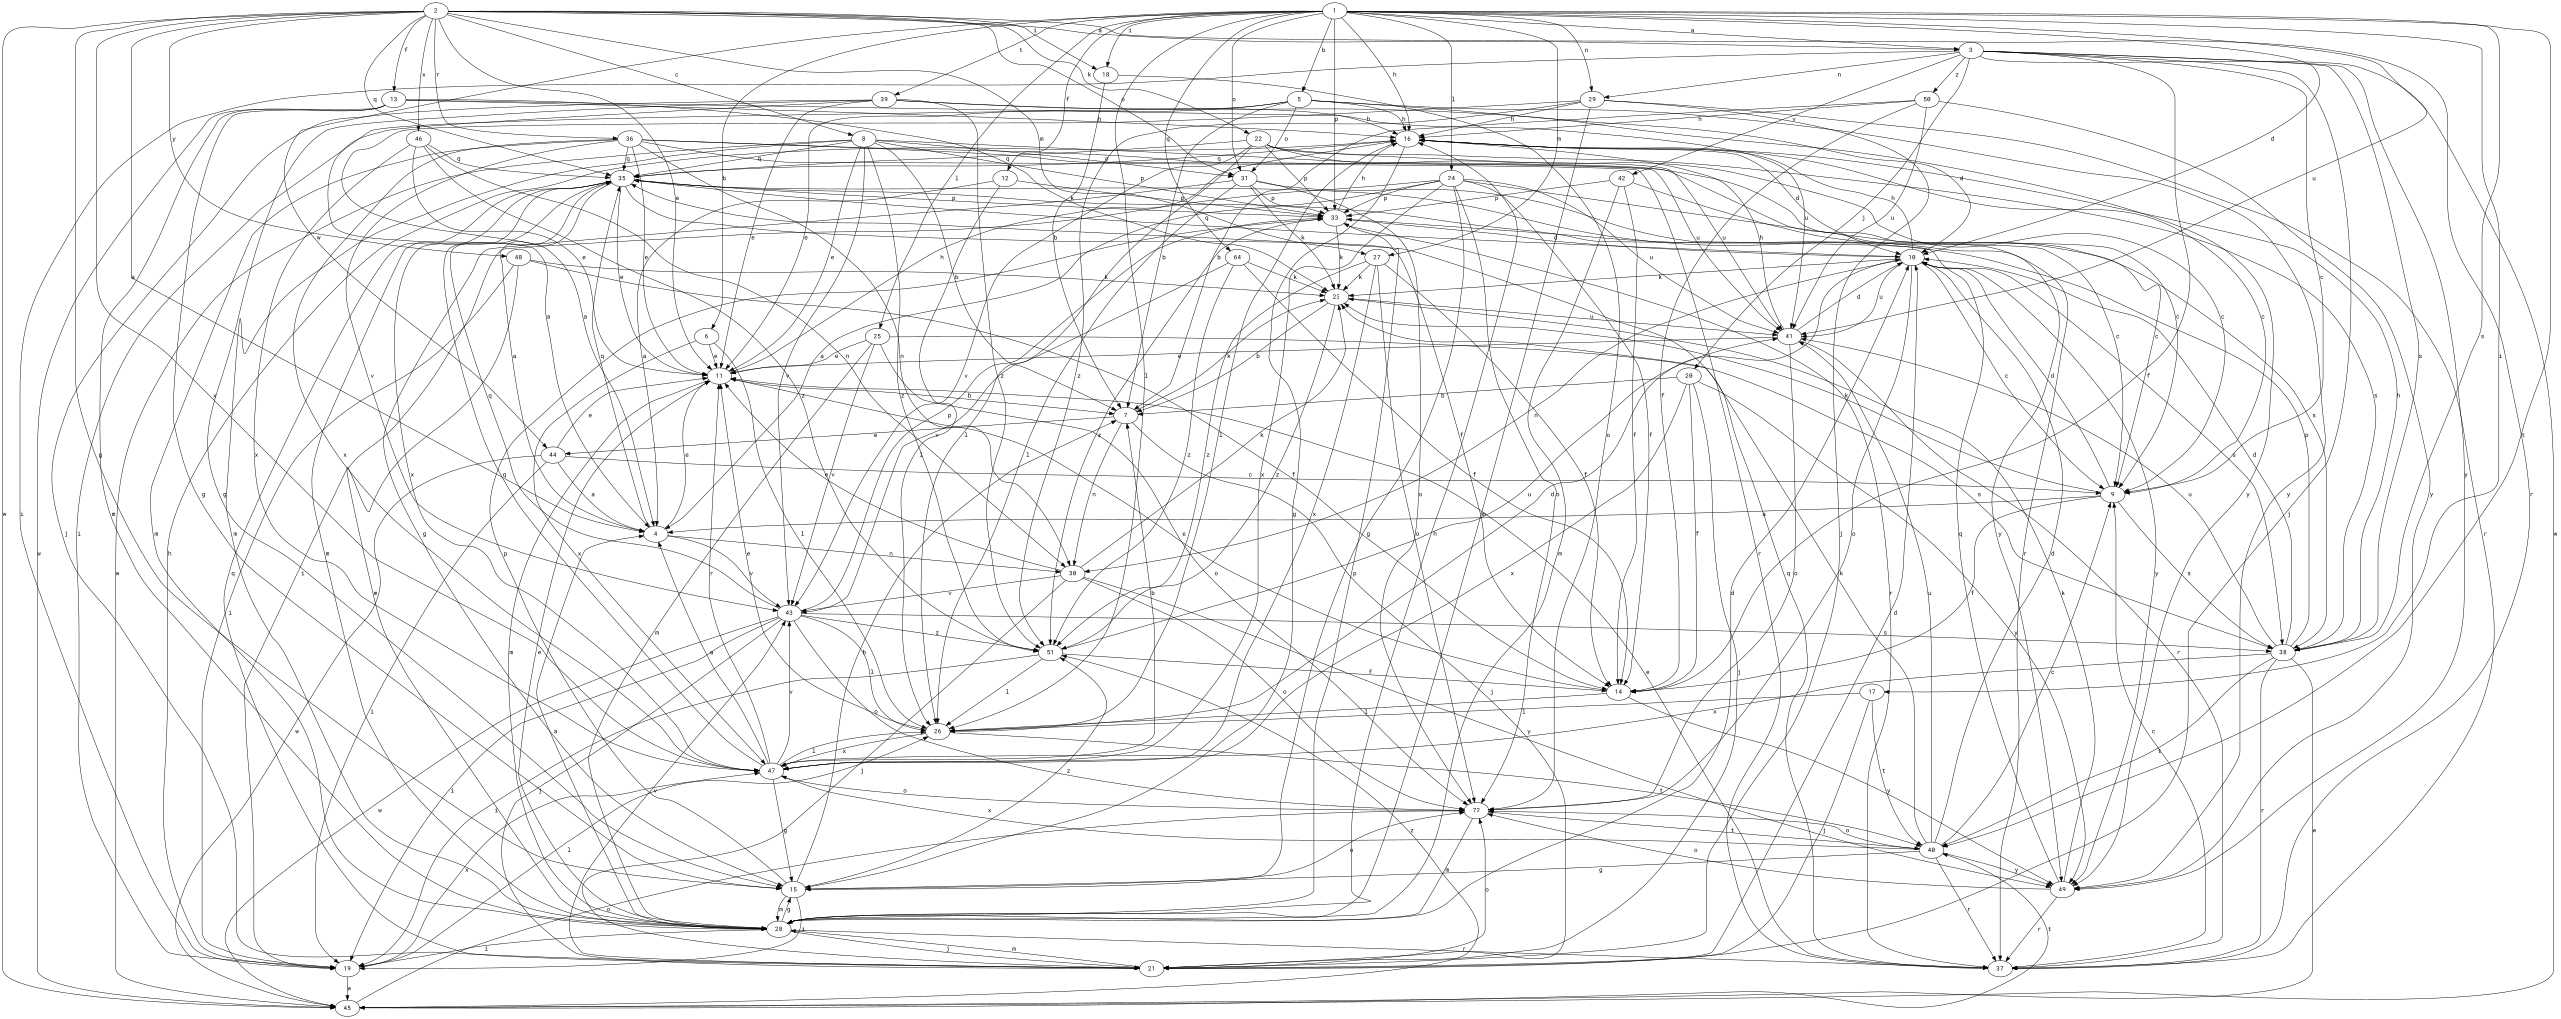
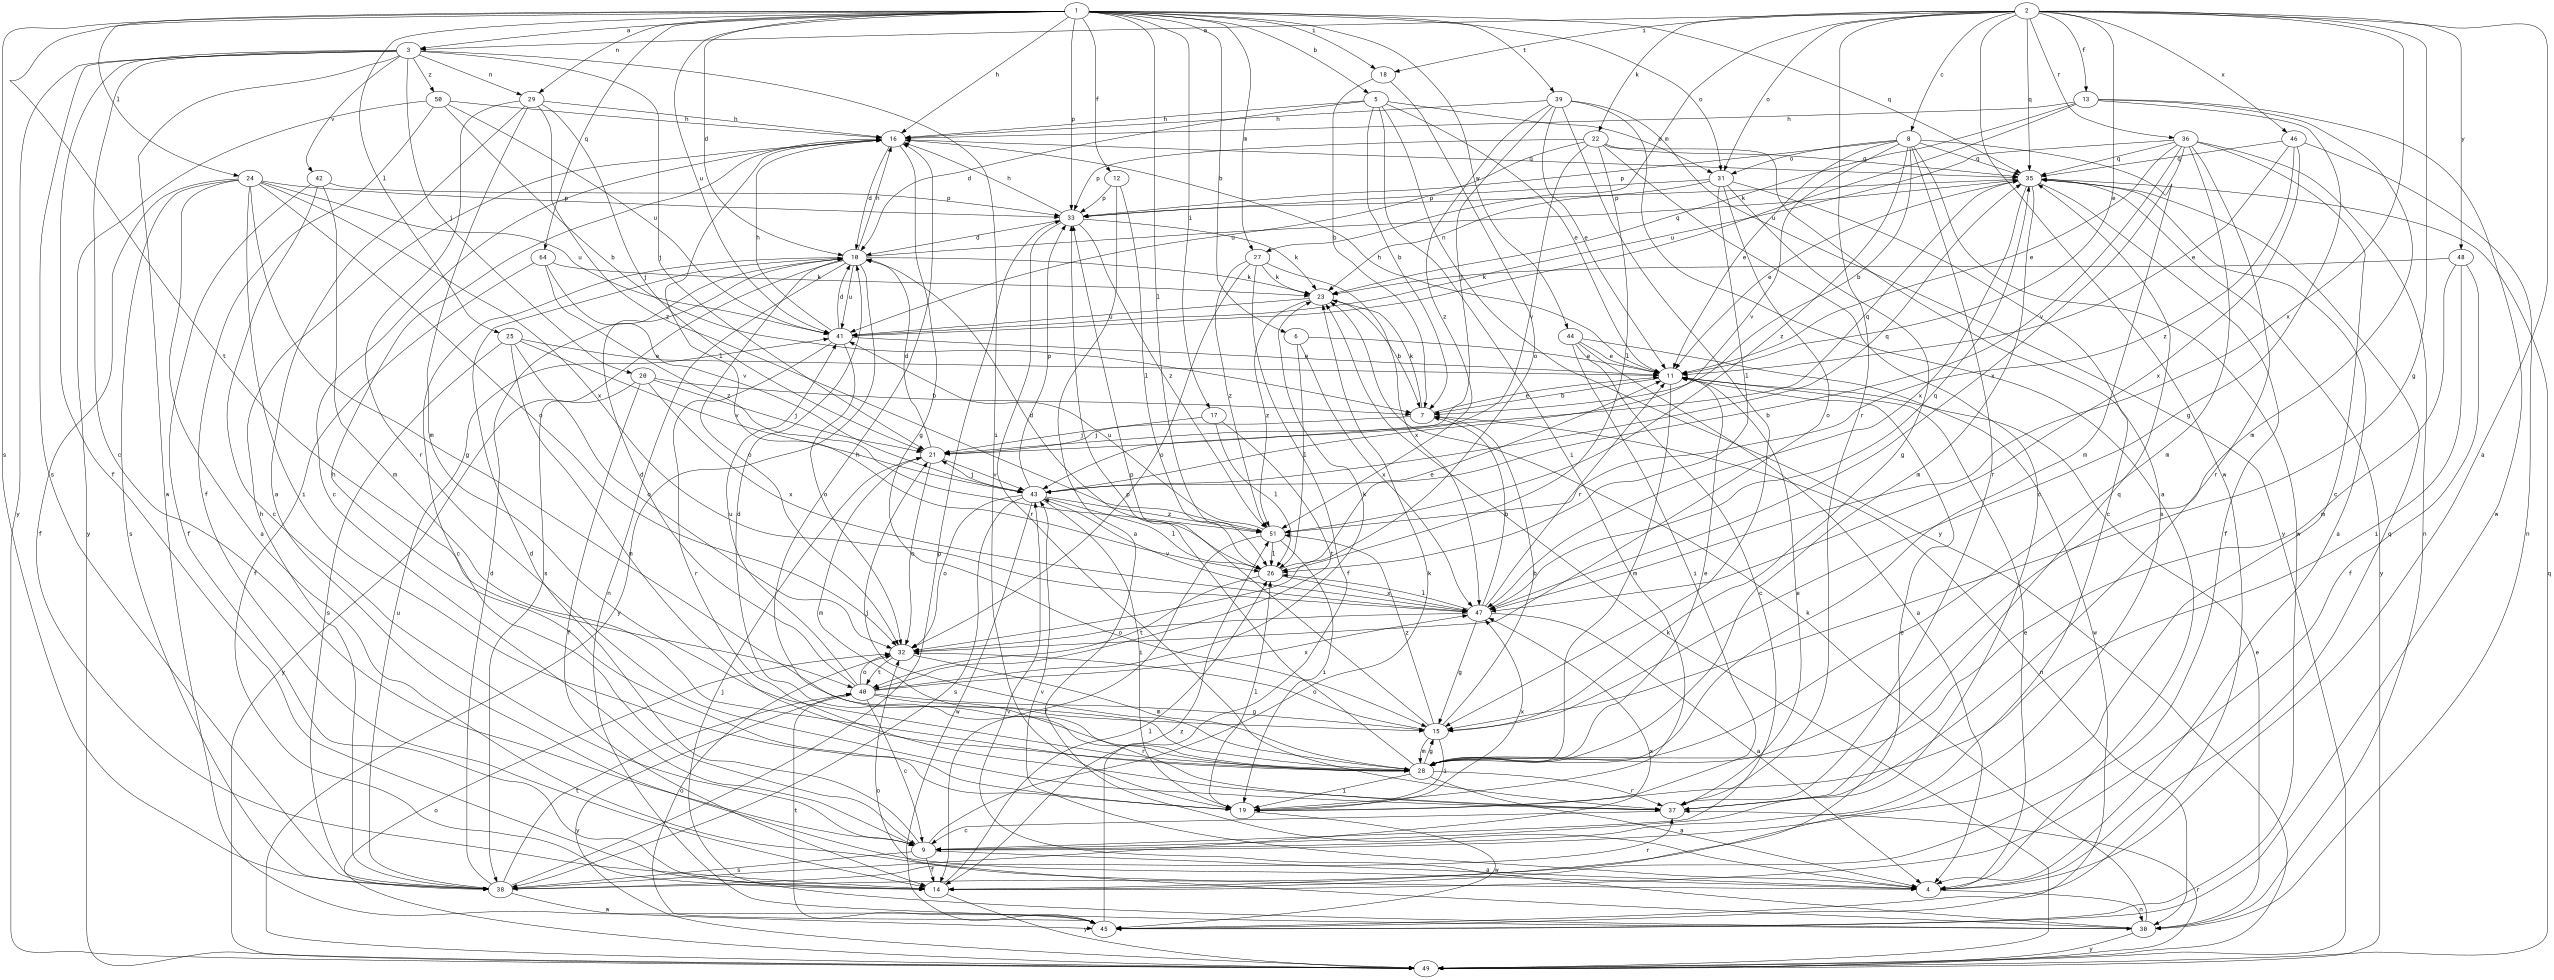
none -> (1591, 22)
(1303, 238) -> (1444, 238)
(855, 434) -> (1543, 390)
(225, 495) -> (1768, 416)
(1476, 811) -> (902, 653)
